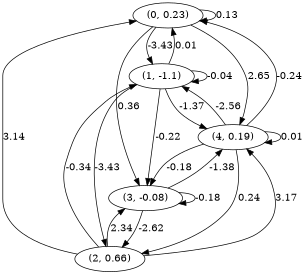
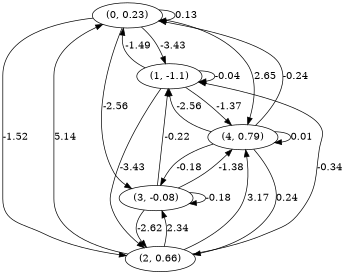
(186, 46) -> (138, 46)
(129, 107) -> (116, 107)
(154, 134) -> (162, 141)
(14, 137) -> (65, 137)
(233, 137) -> (243, 137)
none -> (3, 147)
